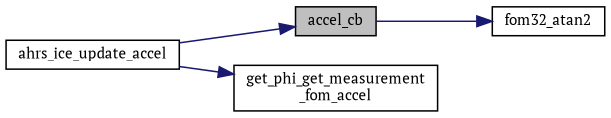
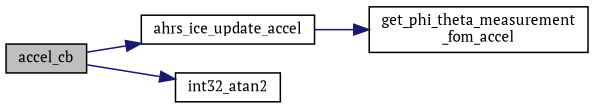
(549, 21) -> (228, 87)
(230, 36) -> (107, 49)
(336, 88) -> (479, 30)
